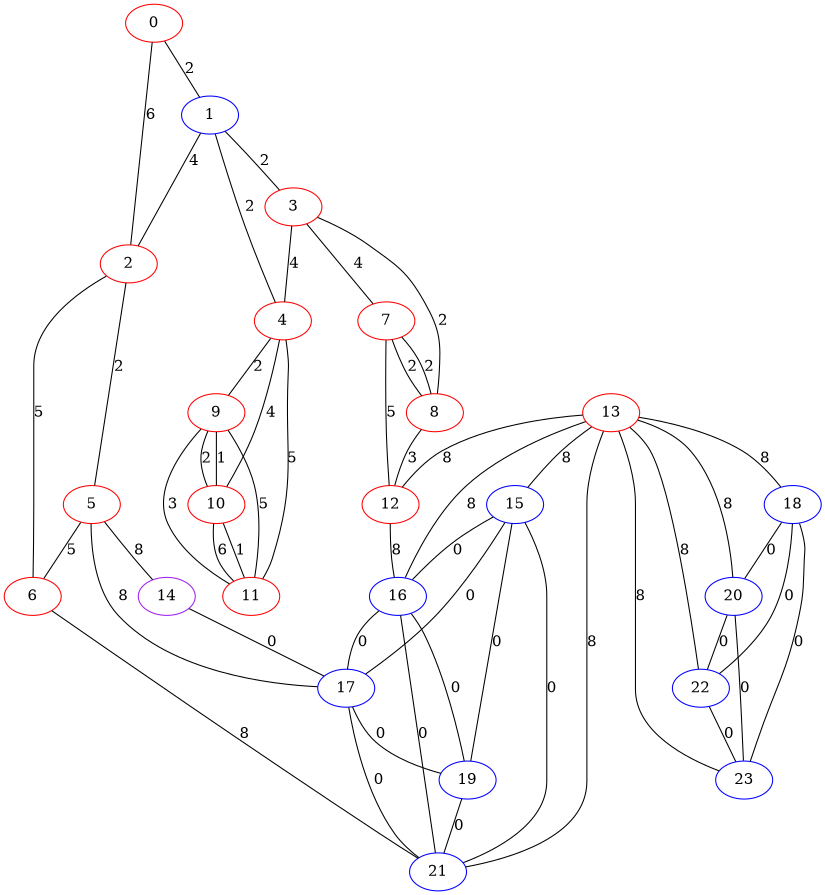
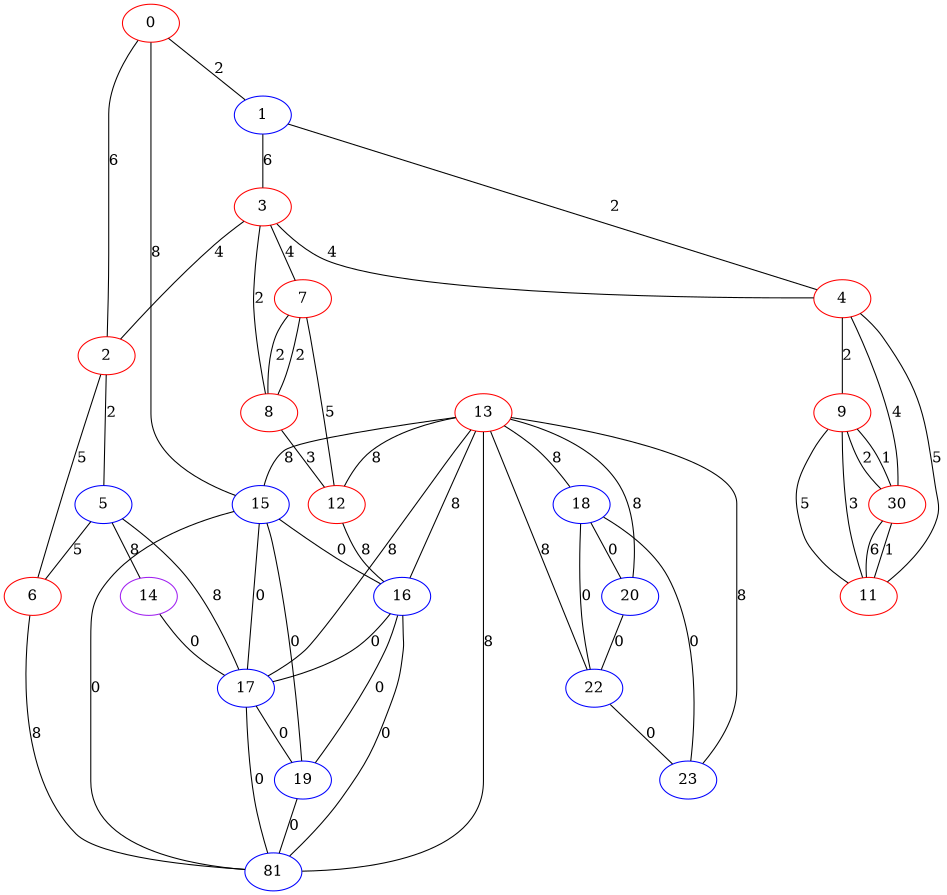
(265, 161) -> (268, 161)
(169, 190) -> (180, 277)
none -> (151, 290)
(92, 505) -> (103, 505)
(216, 505) -> (897, 505)
none -> (376, 559)
(740, 688) -> none
(438, 872) -> (273, 872)
